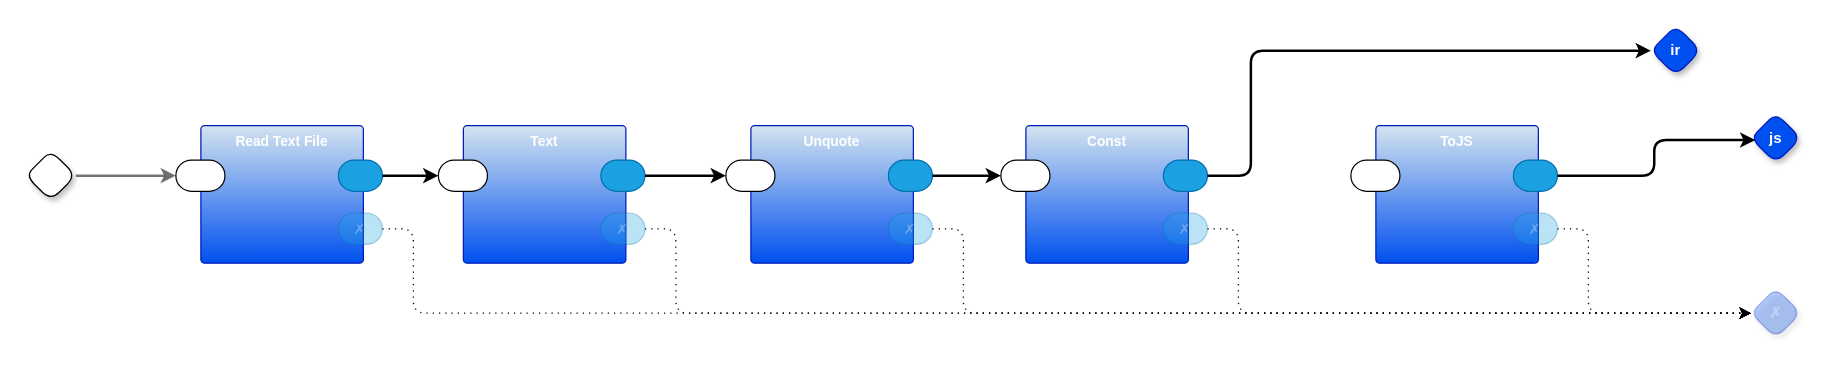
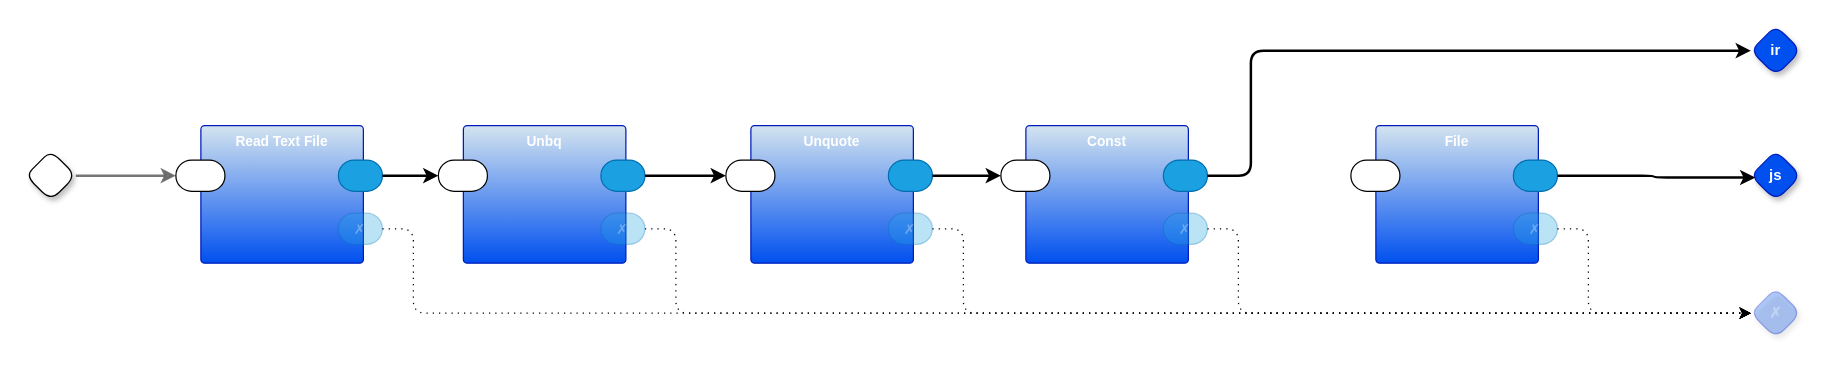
(1676, 51) -> (1776, 51)
(1776, 138) -> (1776, 176)
(544, 143) -> (544, 143)
(1457, 143) -> (1457, 143)
